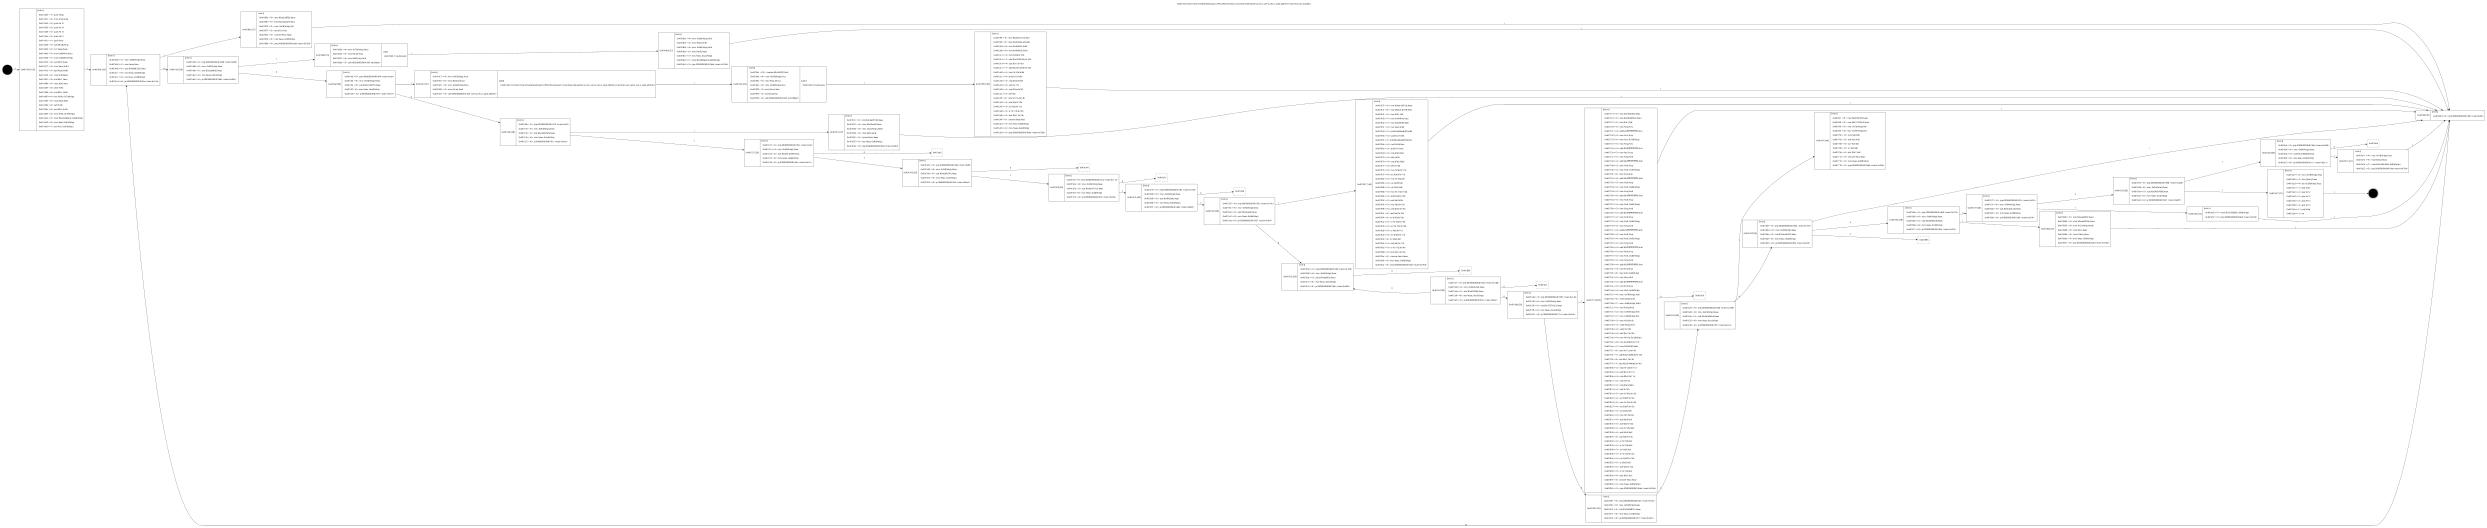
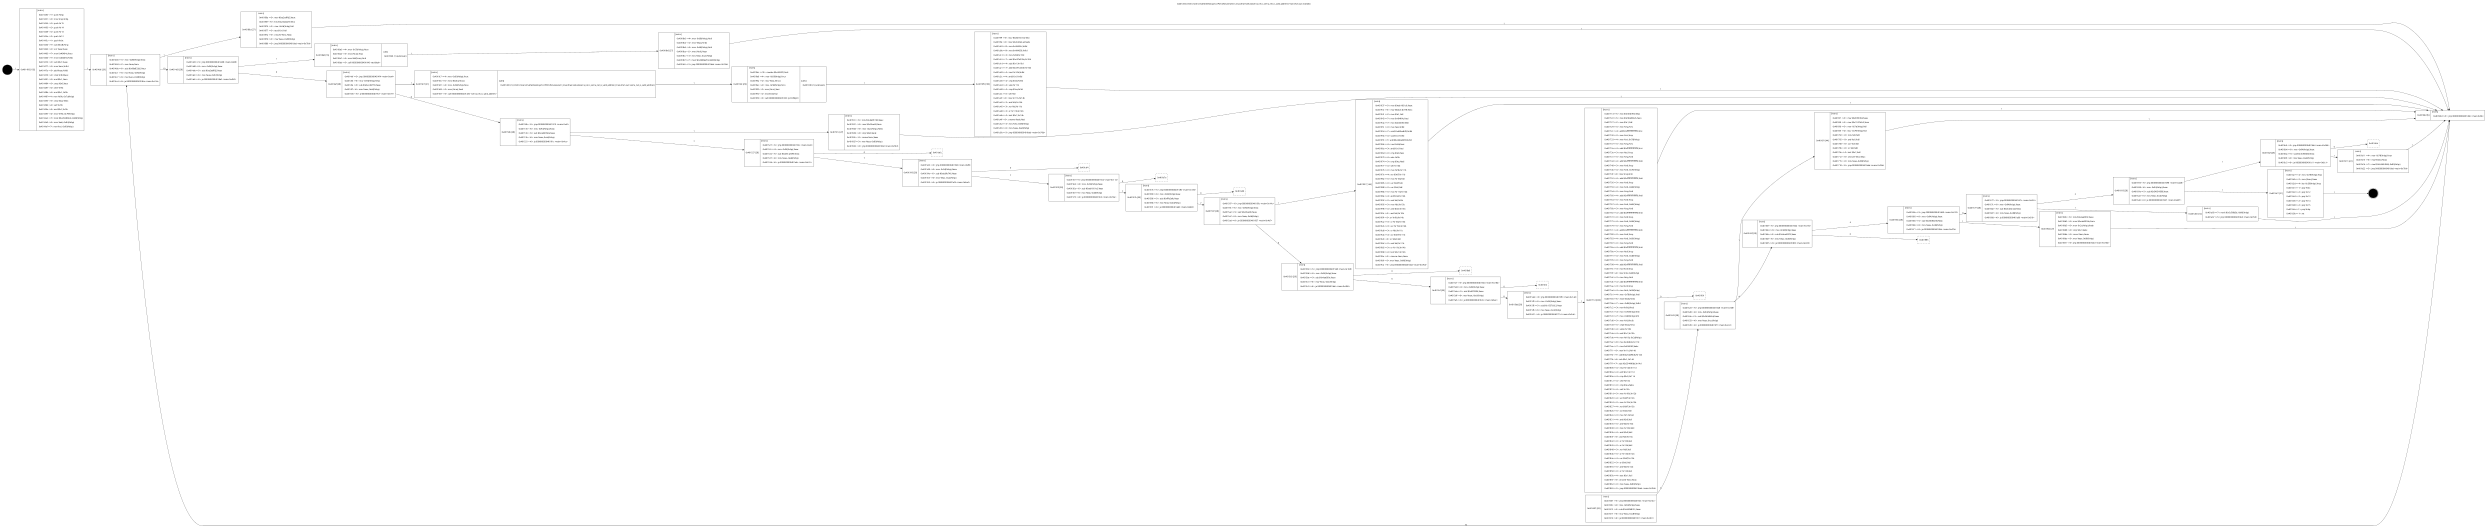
(2115, 161) -> (2149, 120)
(1392, 293) -> (1391, 283)
(1557, 408) -> none
